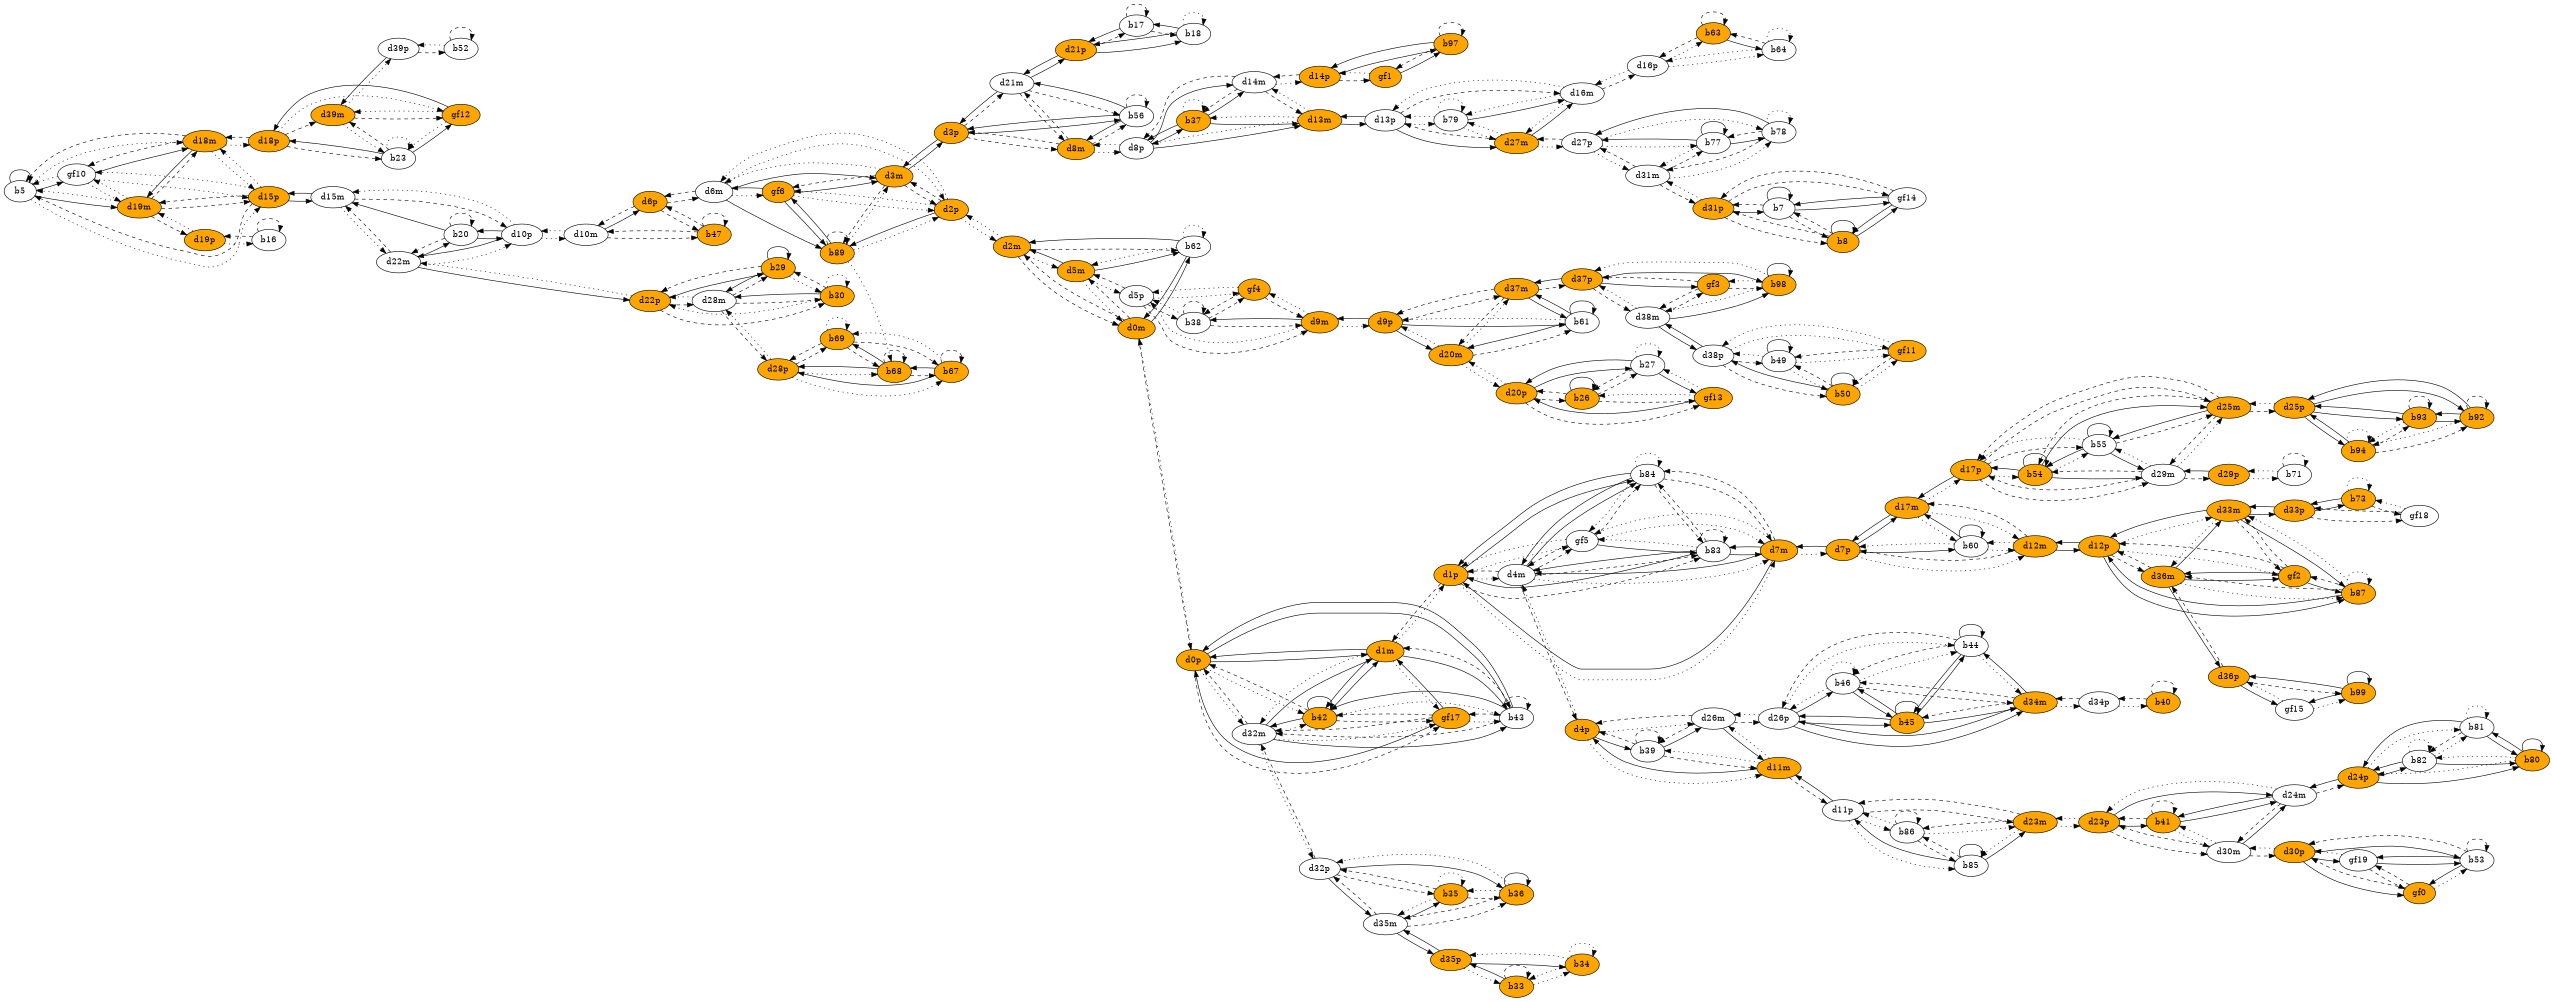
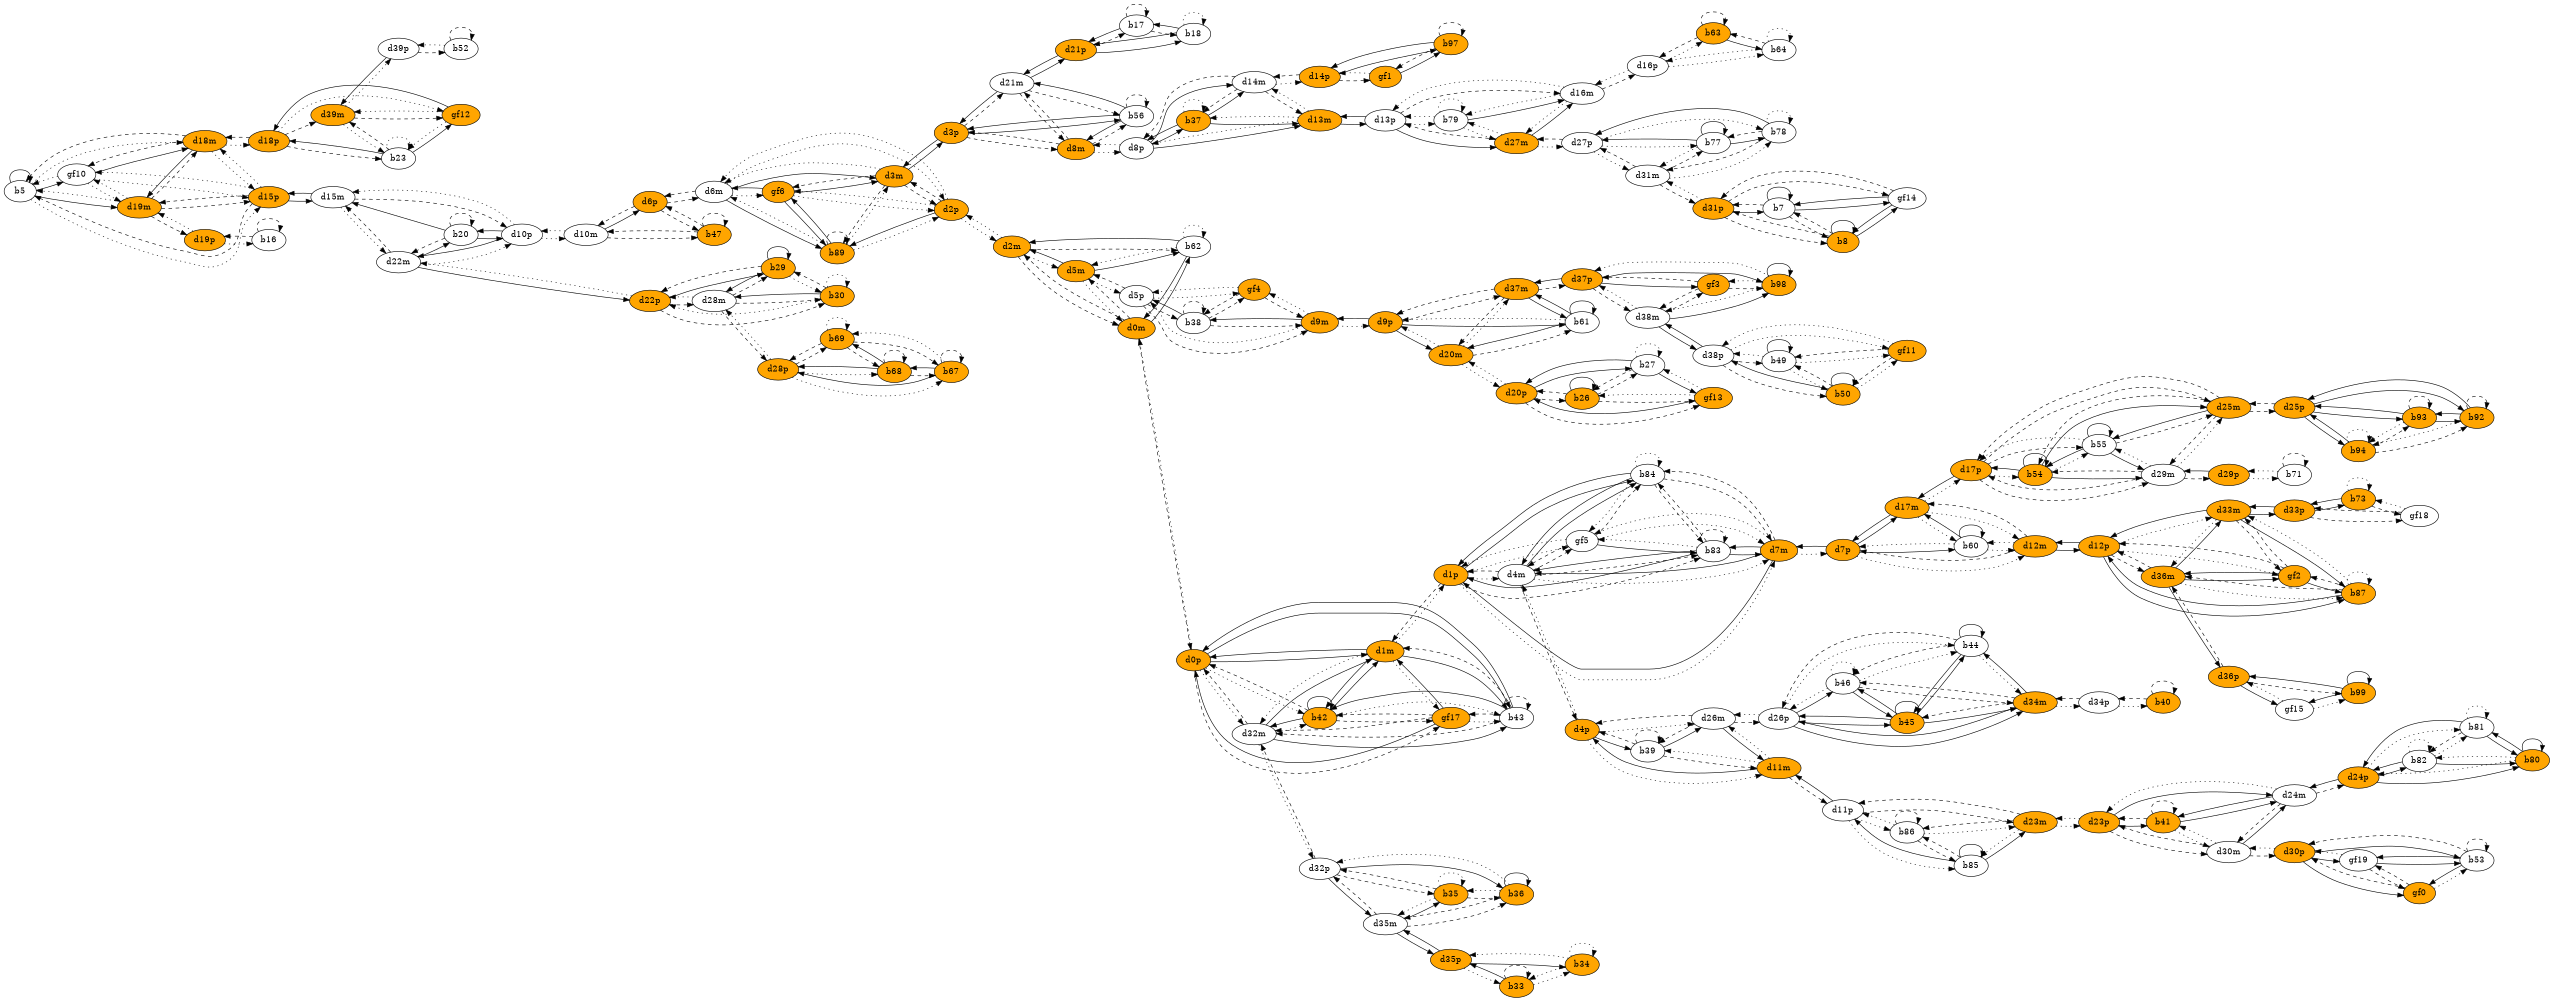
(873, 306) -> (781, 221)
(1171, 308) -> (1171, 308)
(2265, 404) -> (2265, 404)
(1329, 740) -> none
